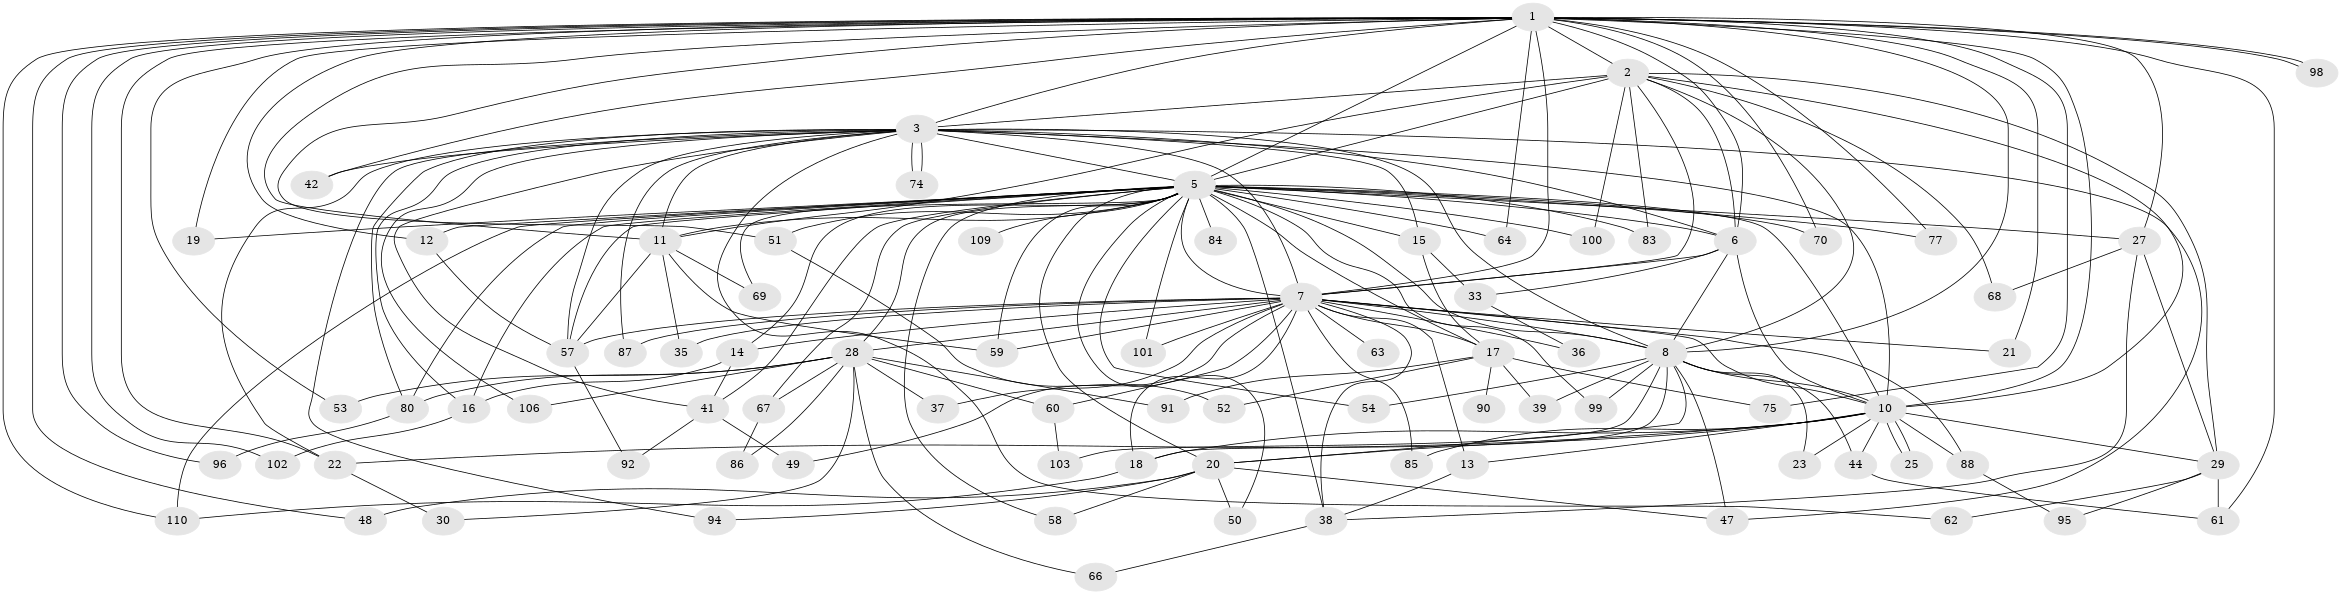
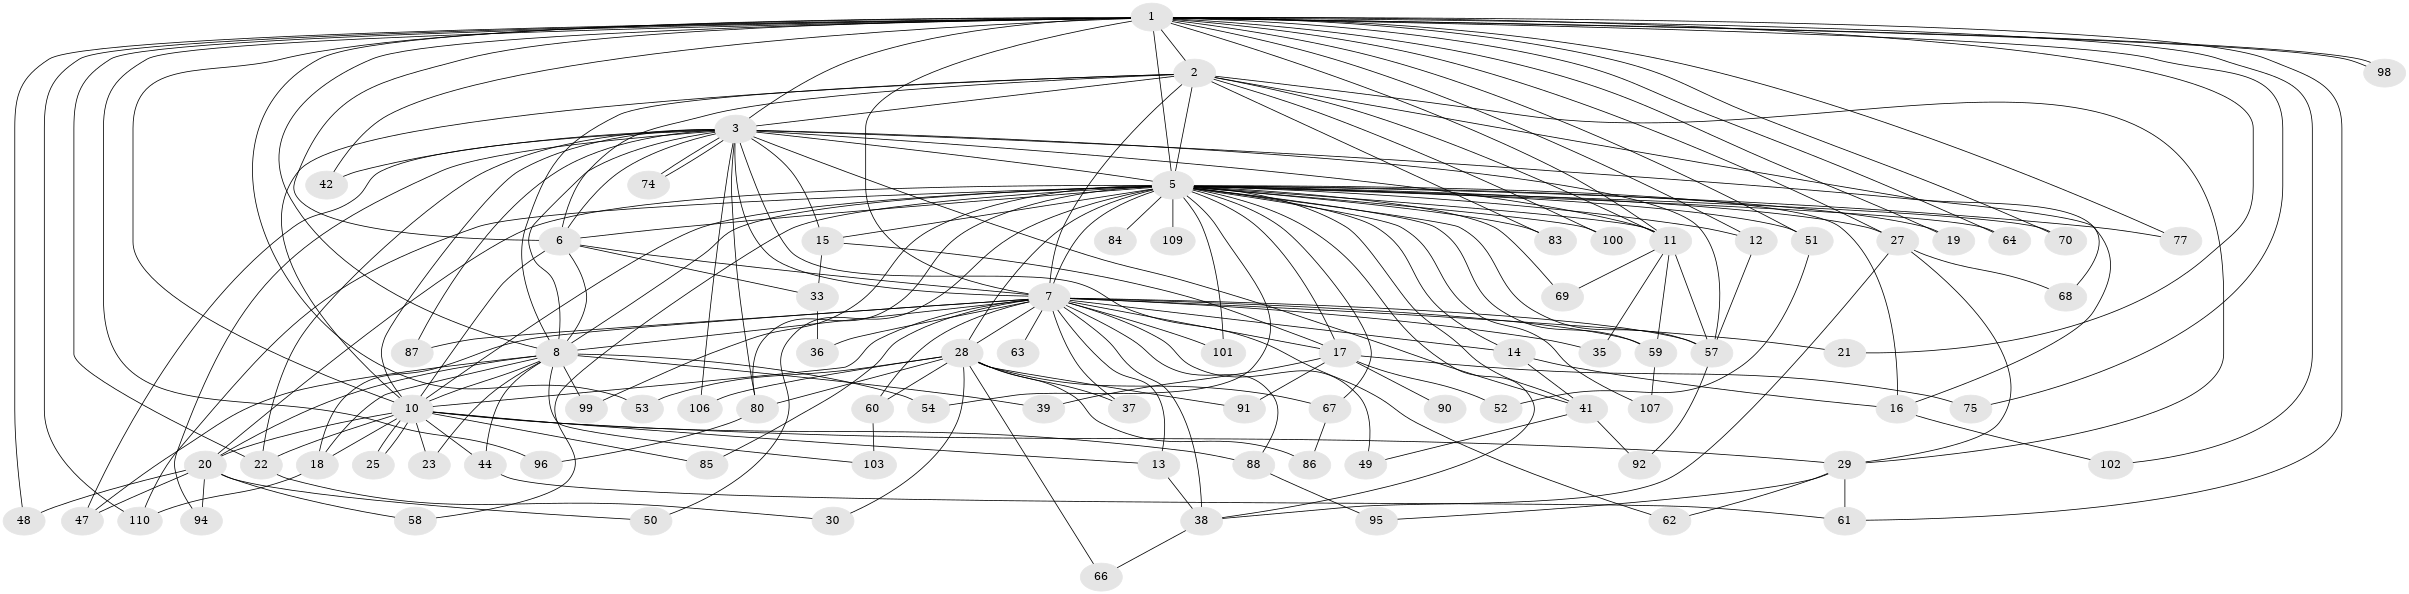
none -> (1650, 409)
